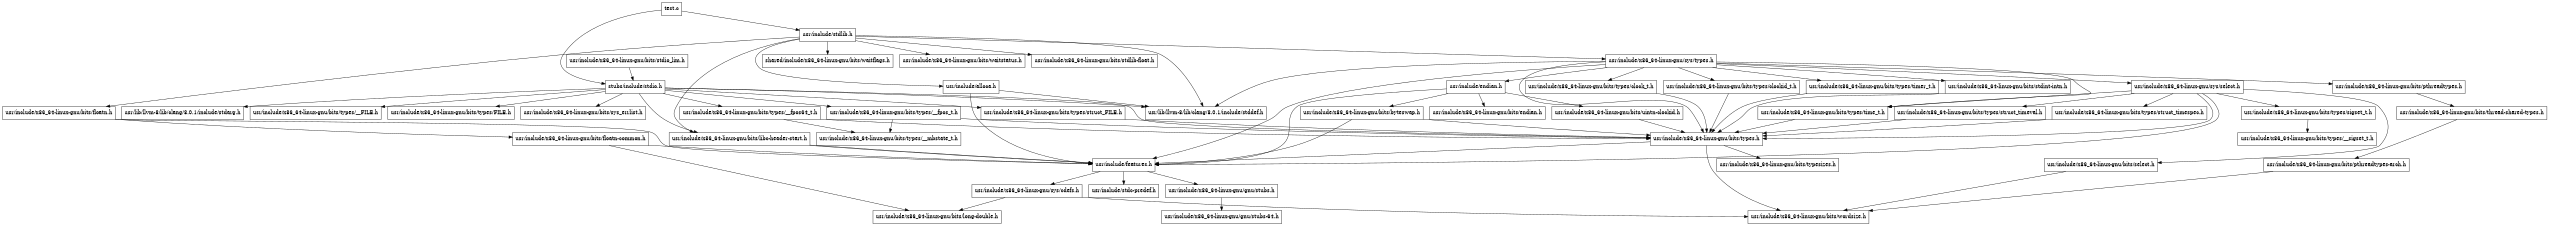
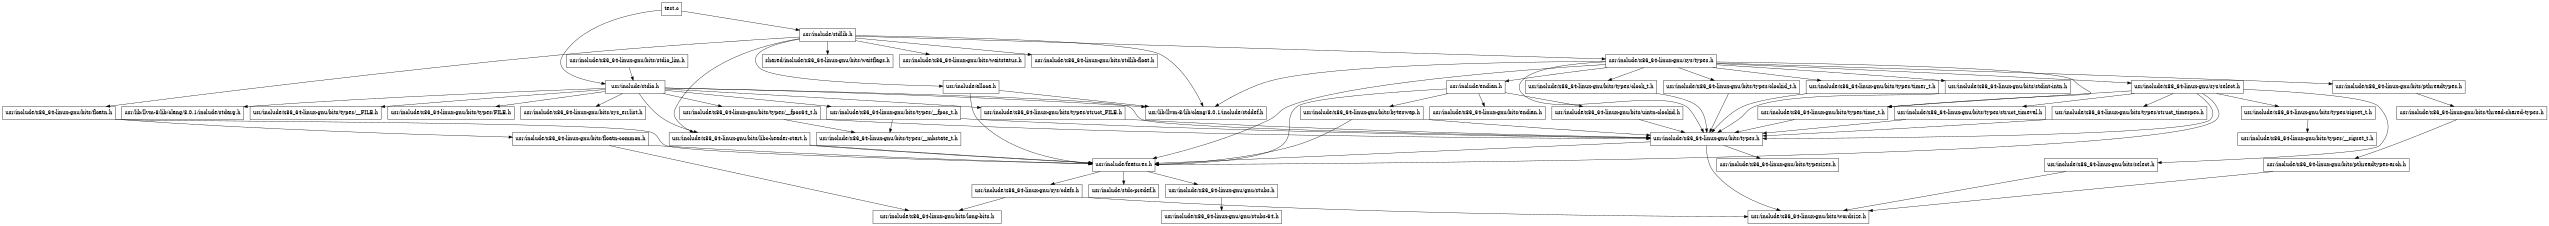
(635, 87) -> (635, 87)
(937, 217) -> (937, 217)
